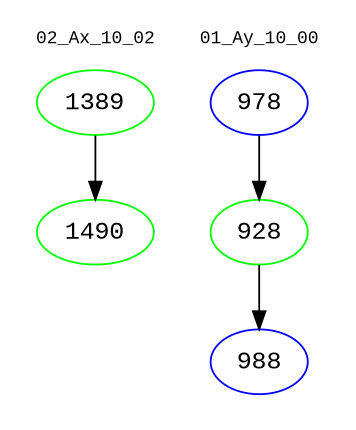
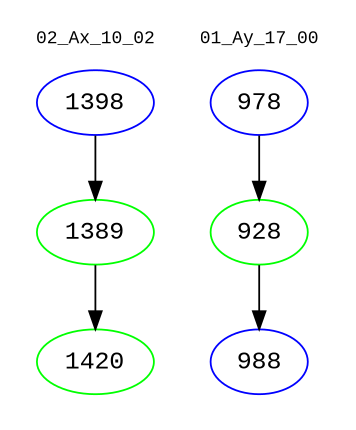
(260, 39) -> (260, 39)
none -> (95, 103)
(95, 232) -> (95, 362)
